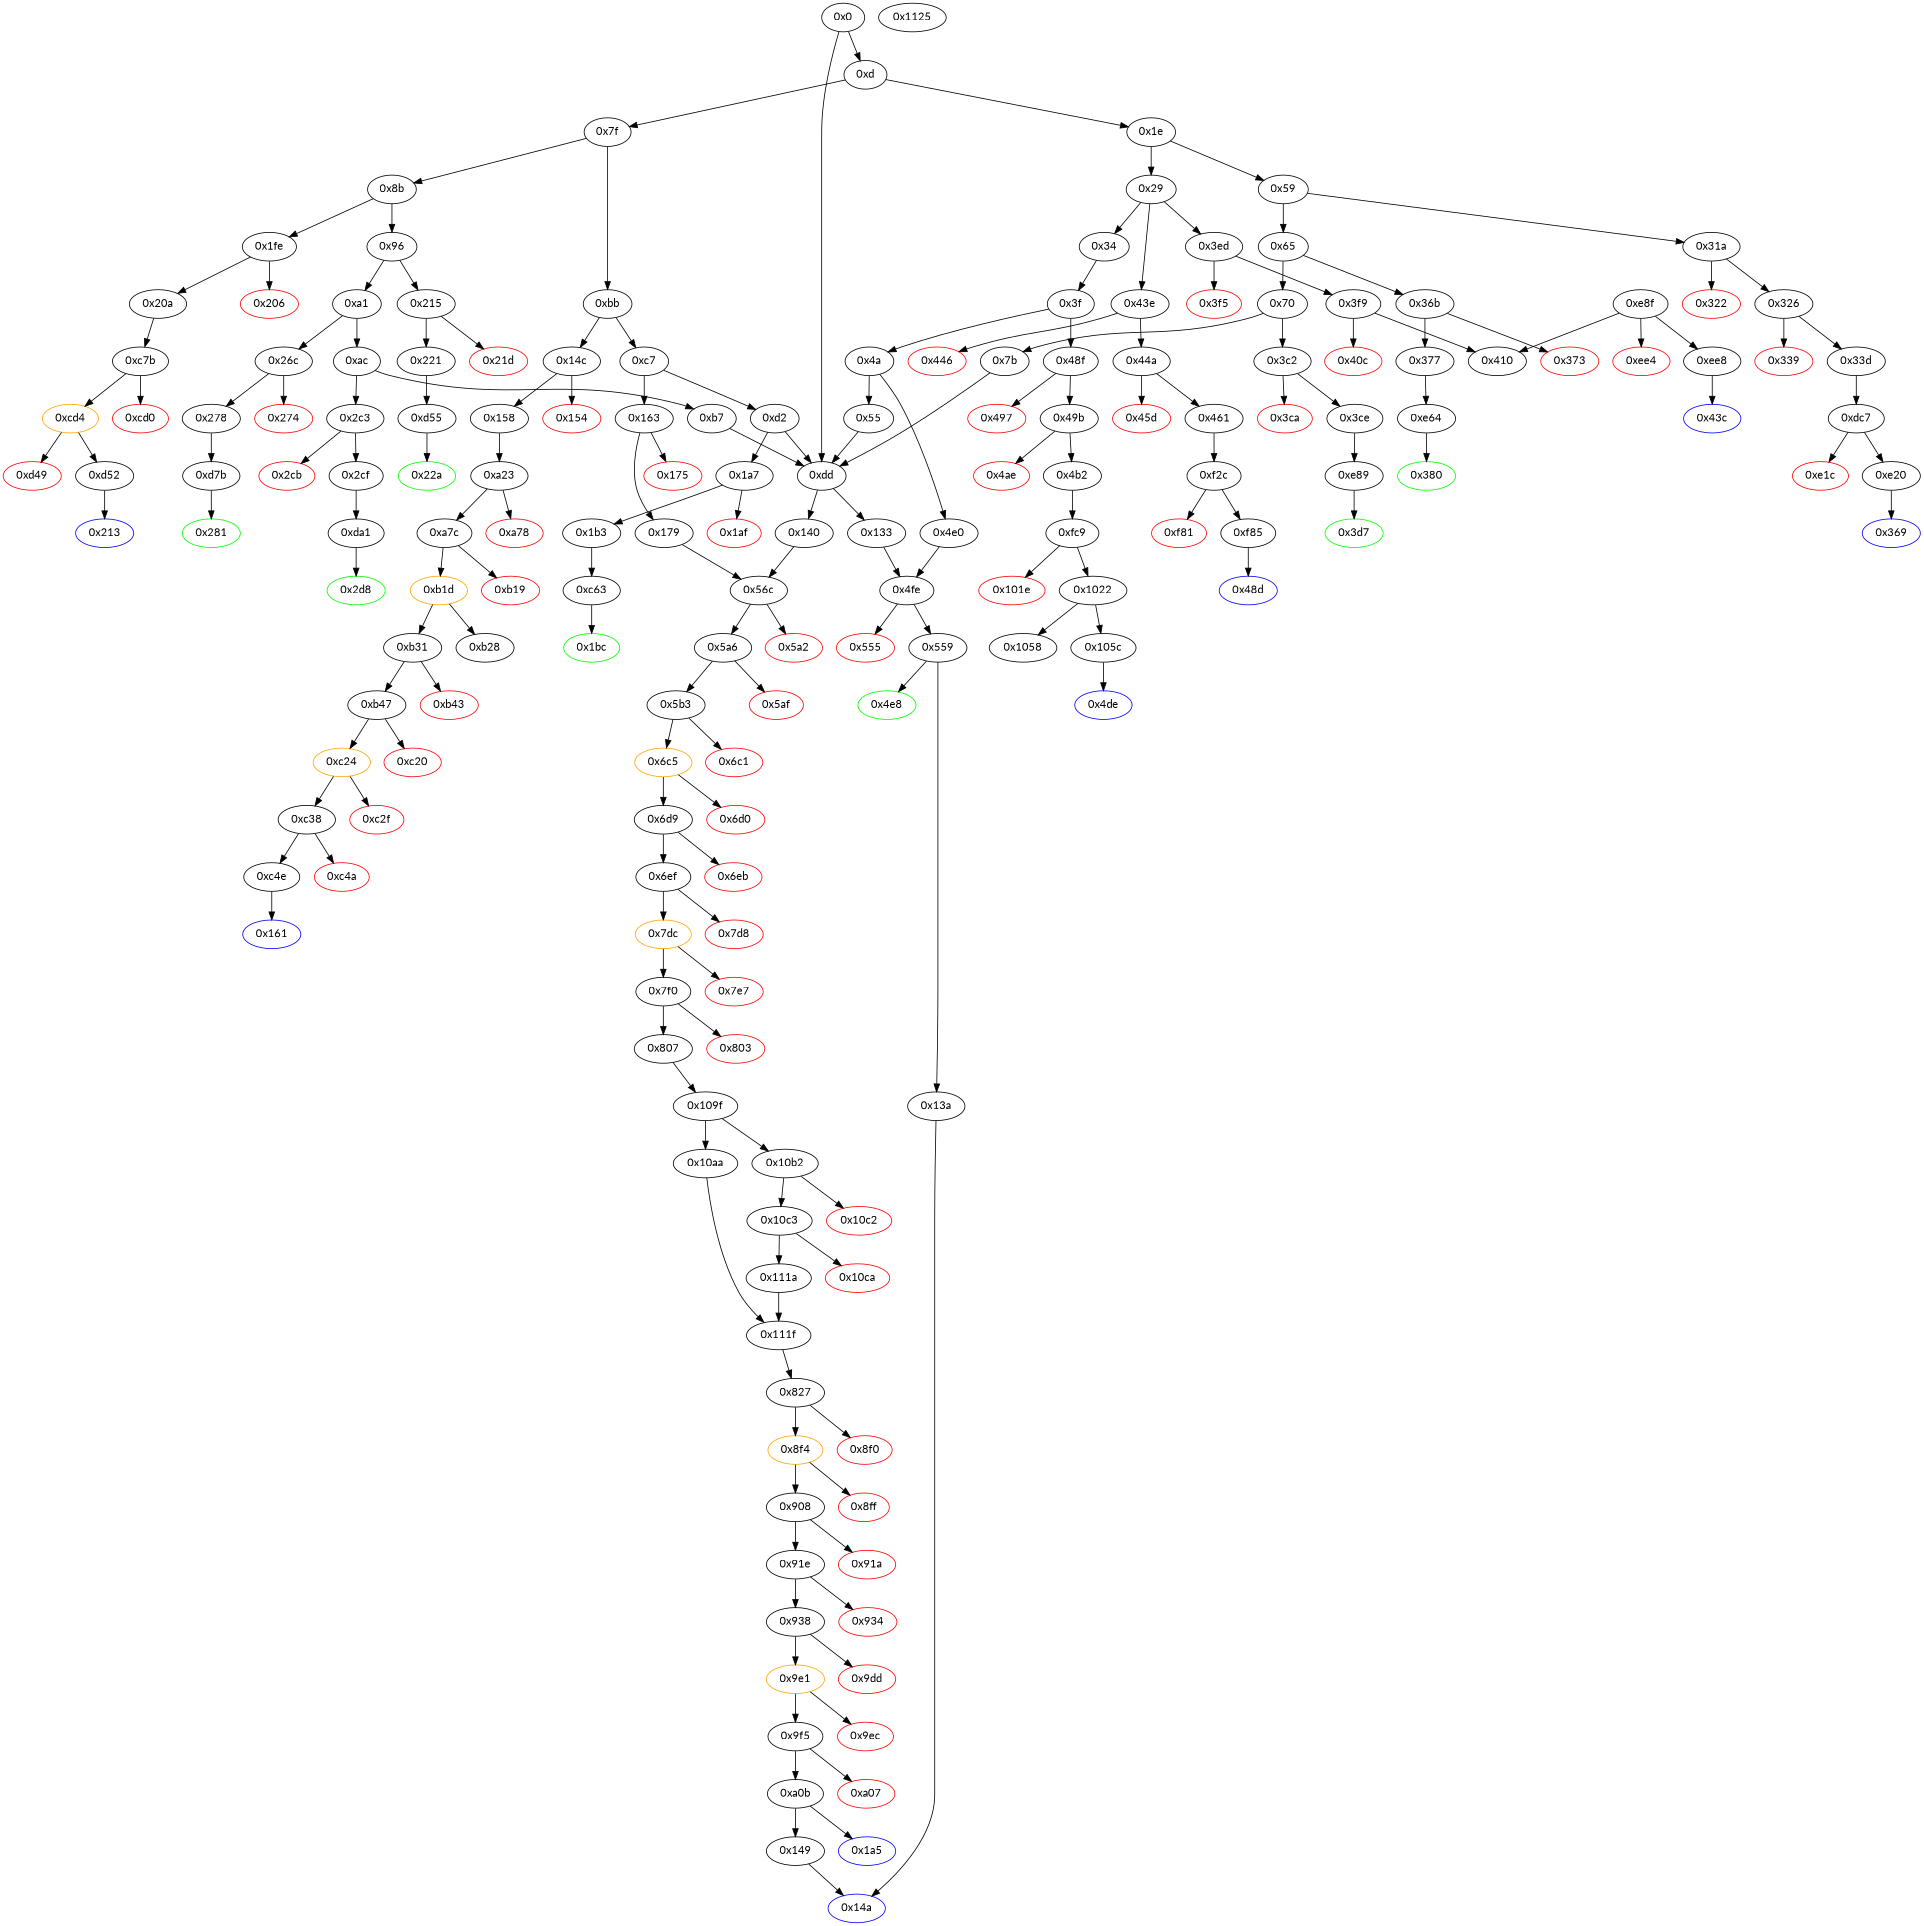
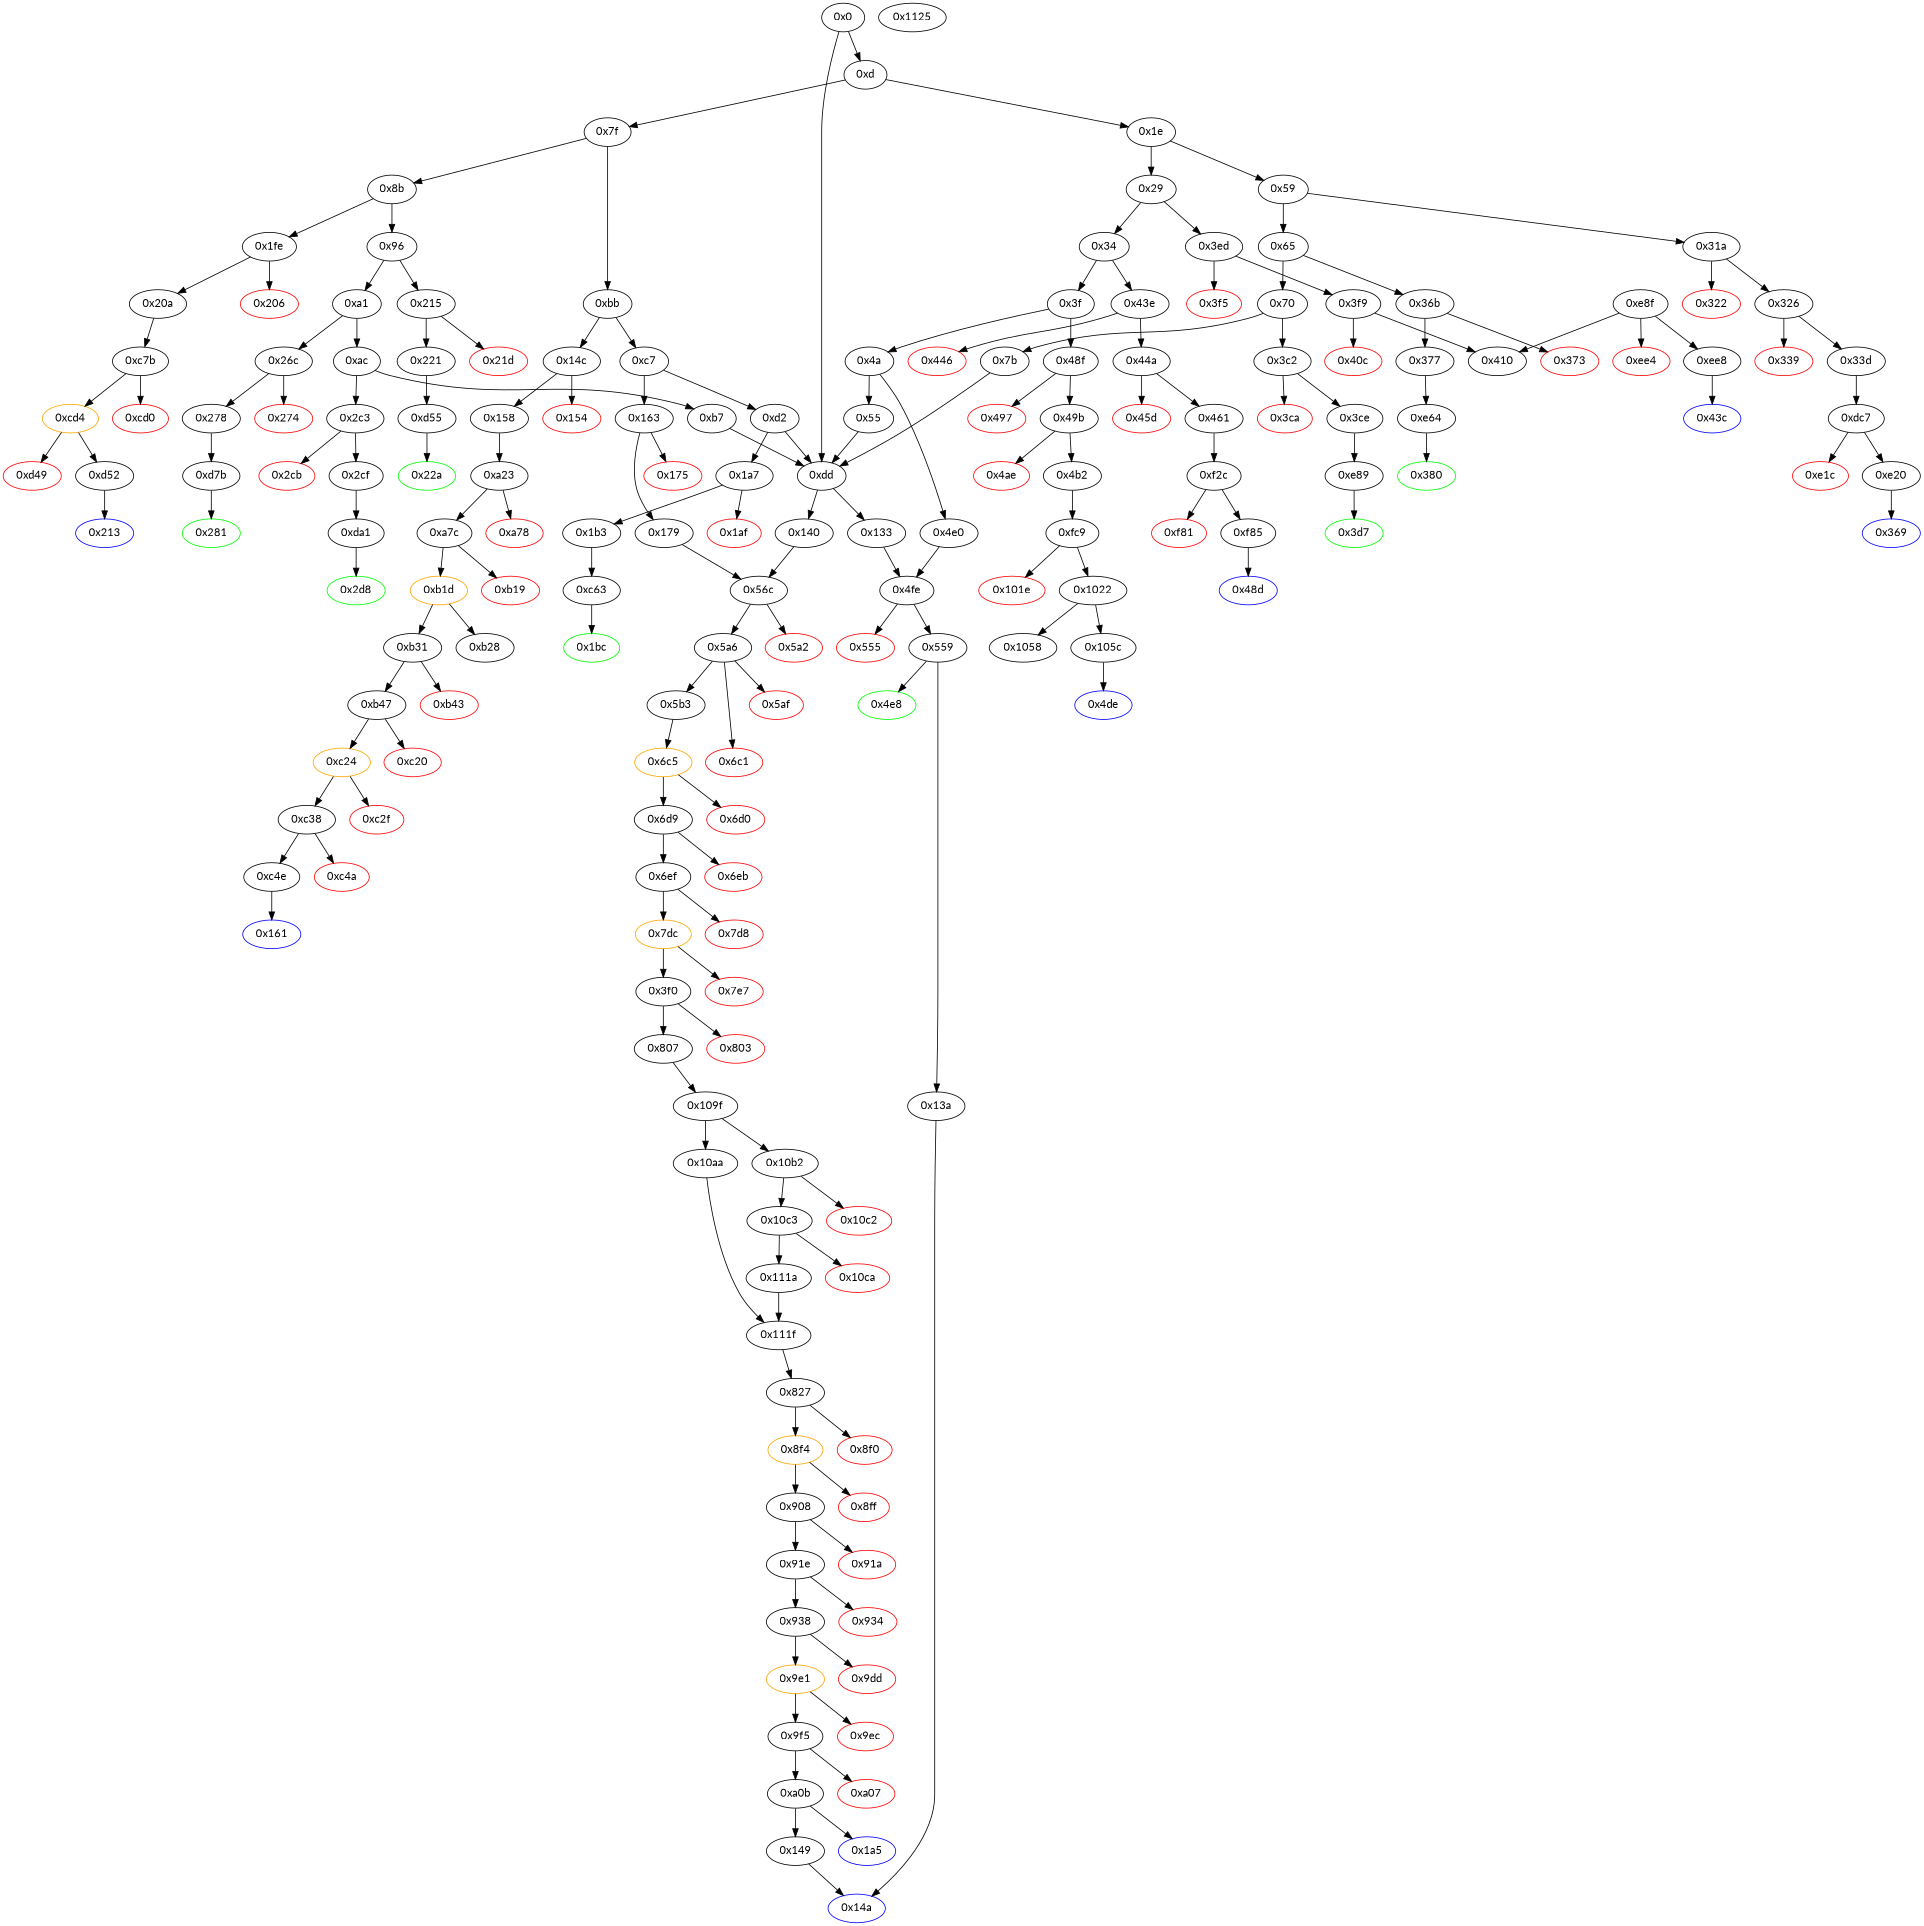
(1146, 243) -> (1120, 272)
(702, 731) -> (728, 701)
(663, 992) -> (663, 992)
